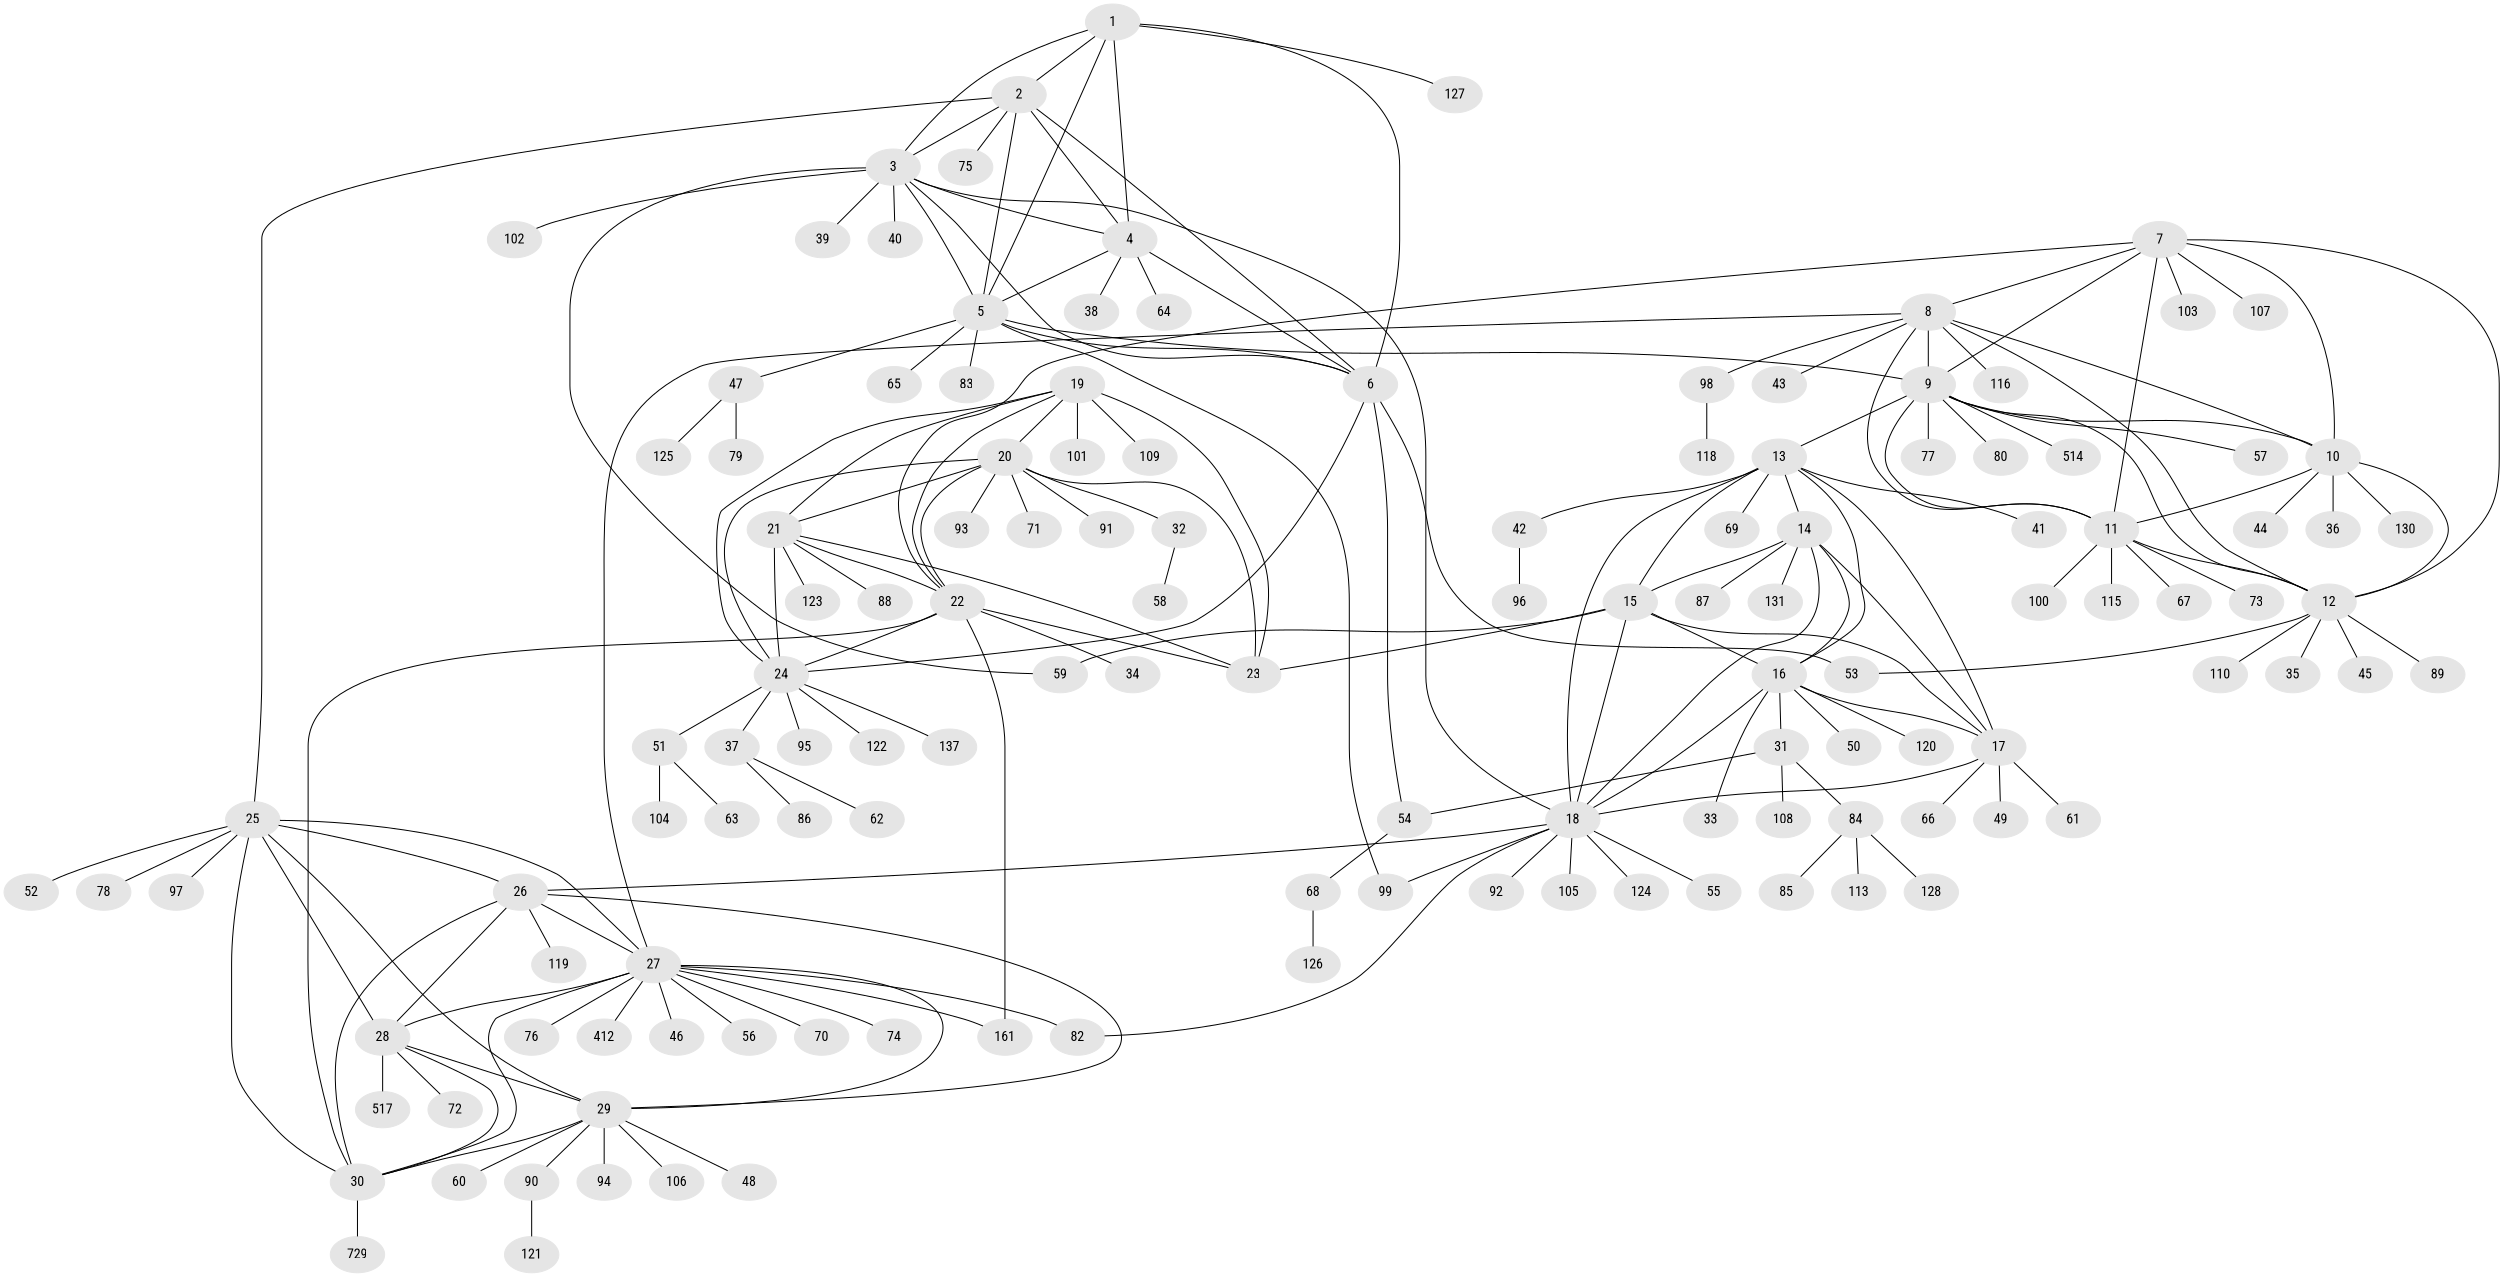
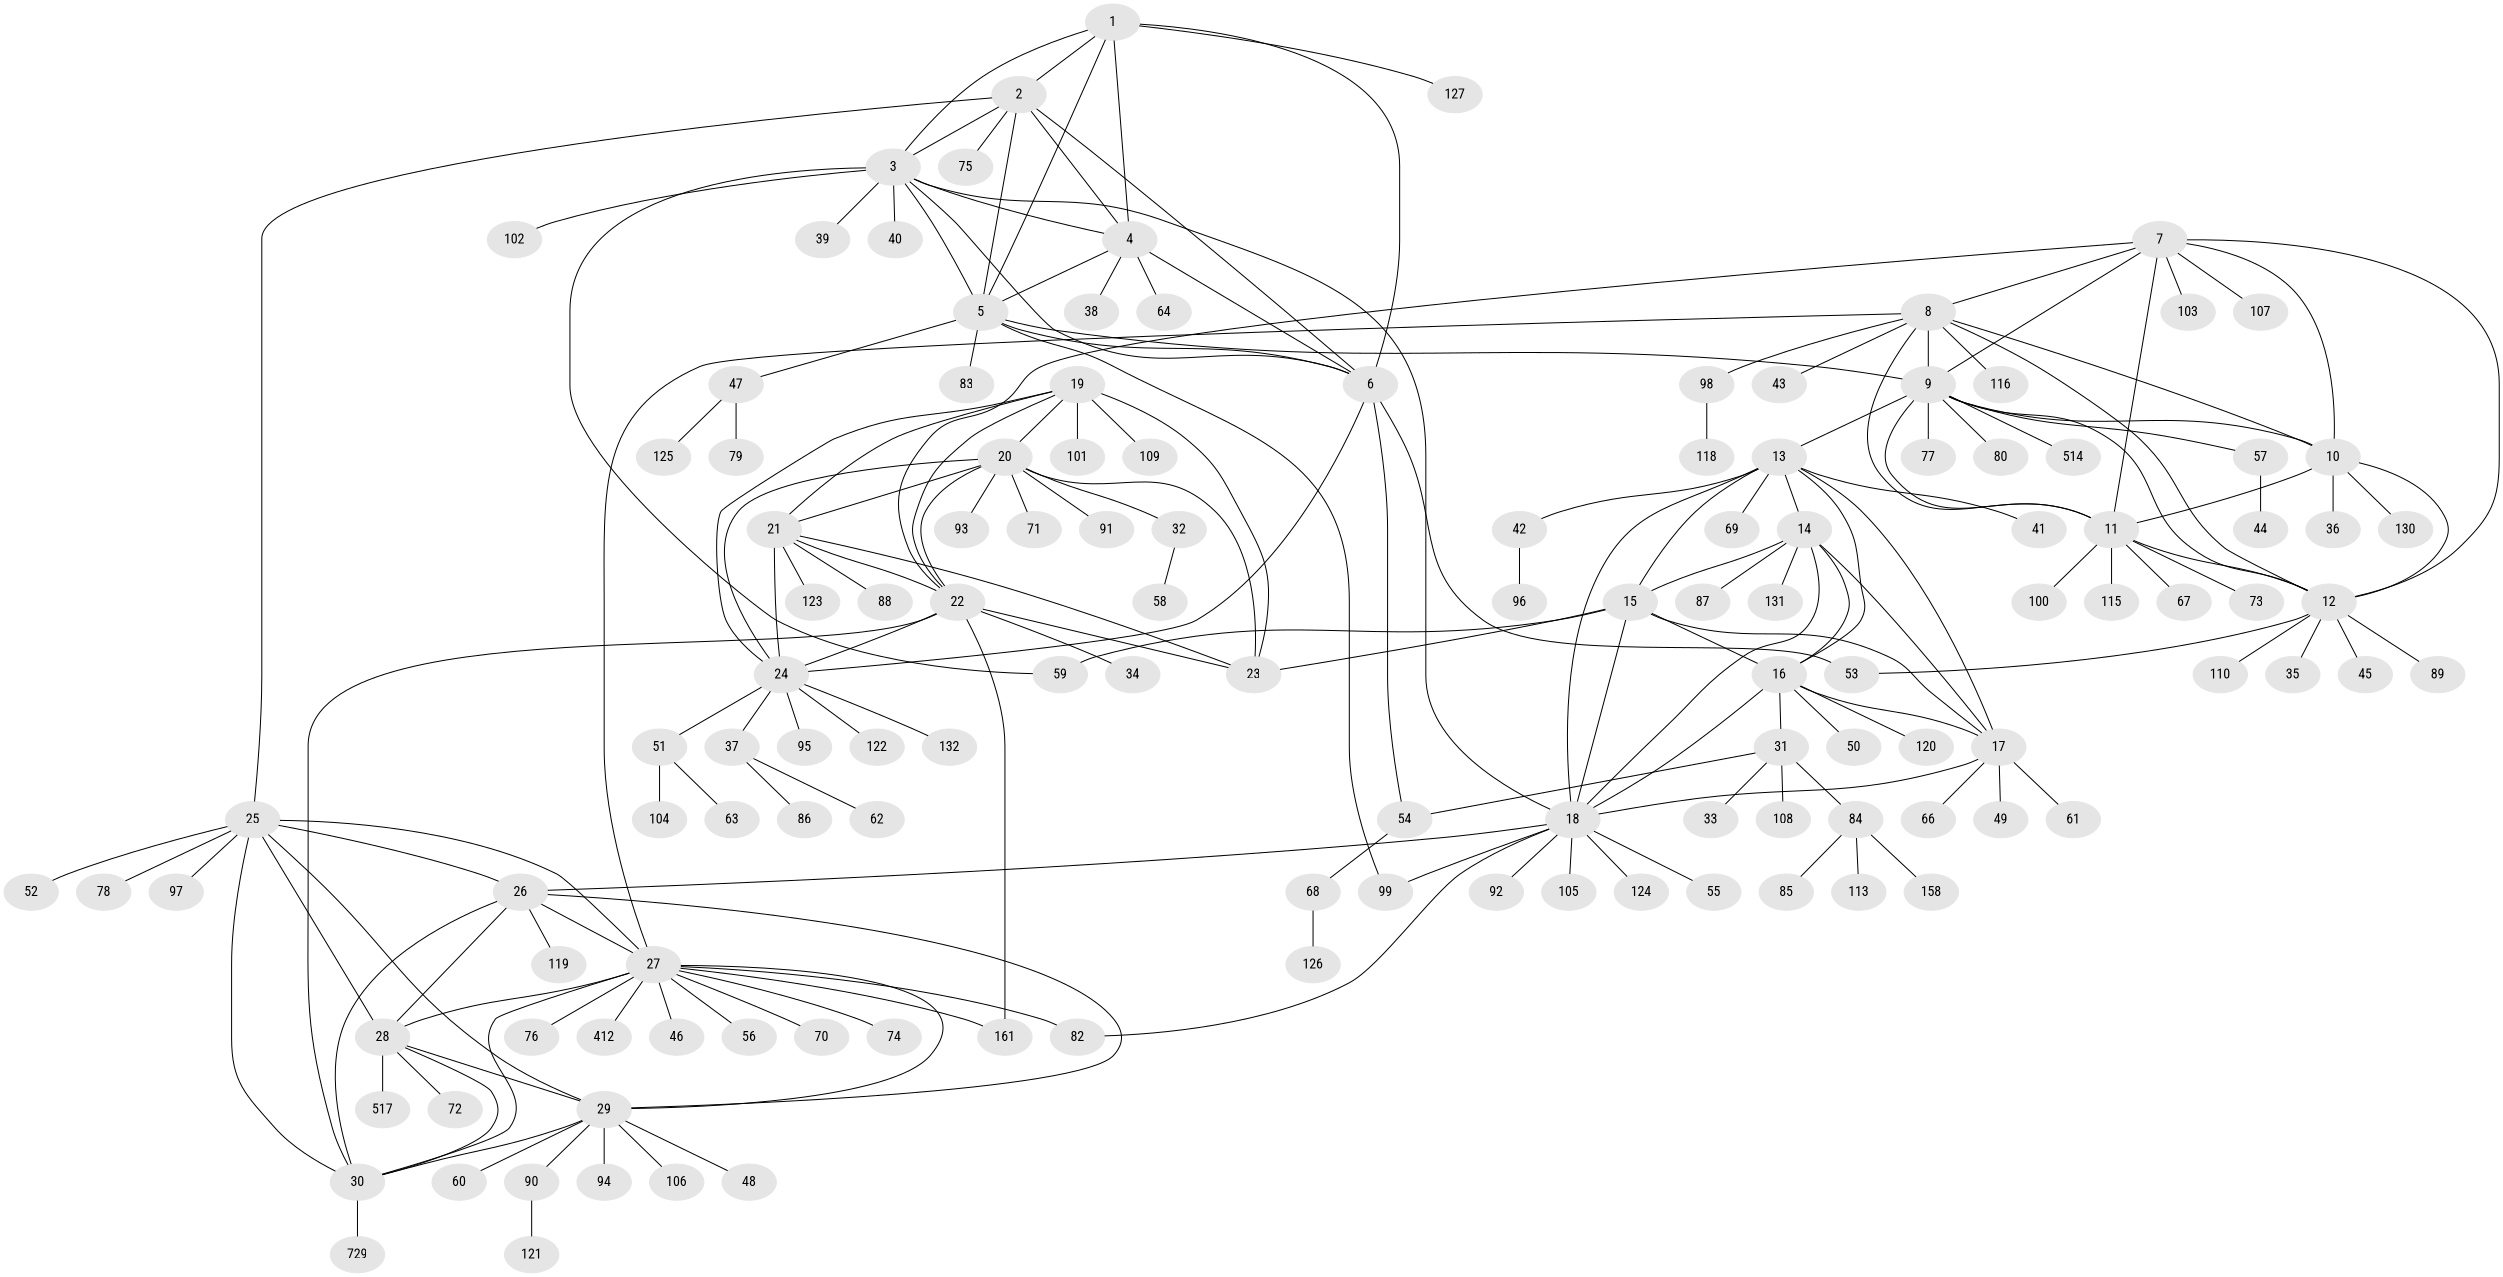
(894, 385) -> none
(2297, 493) -> (2261, 494)
(1738, 745) -> (1746, 783)
(950, 747) -> (950, 747)
(1931, 892) -> (1931, 892)
